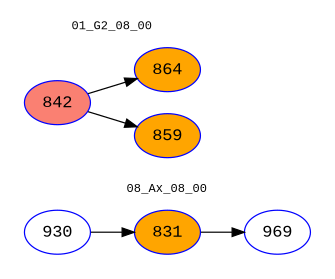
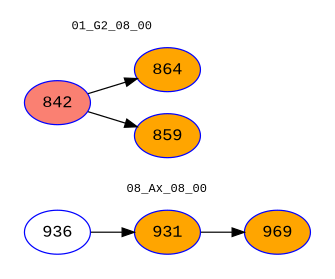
(57, 232) -> (57, 232)
(167, 232) -> (167, 232)
(277, 232) -> (277, 232)
